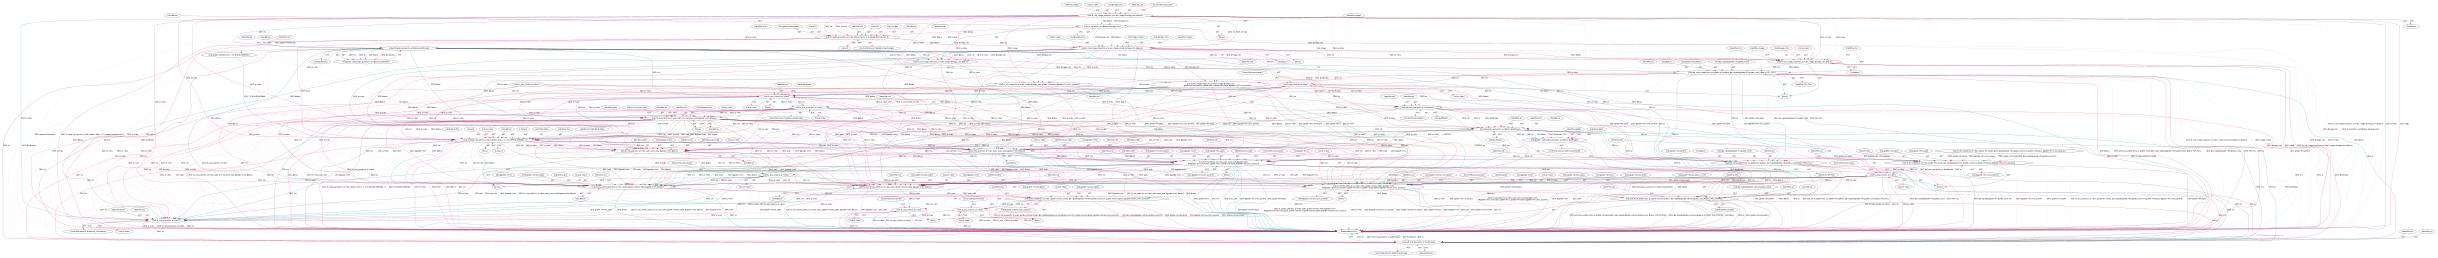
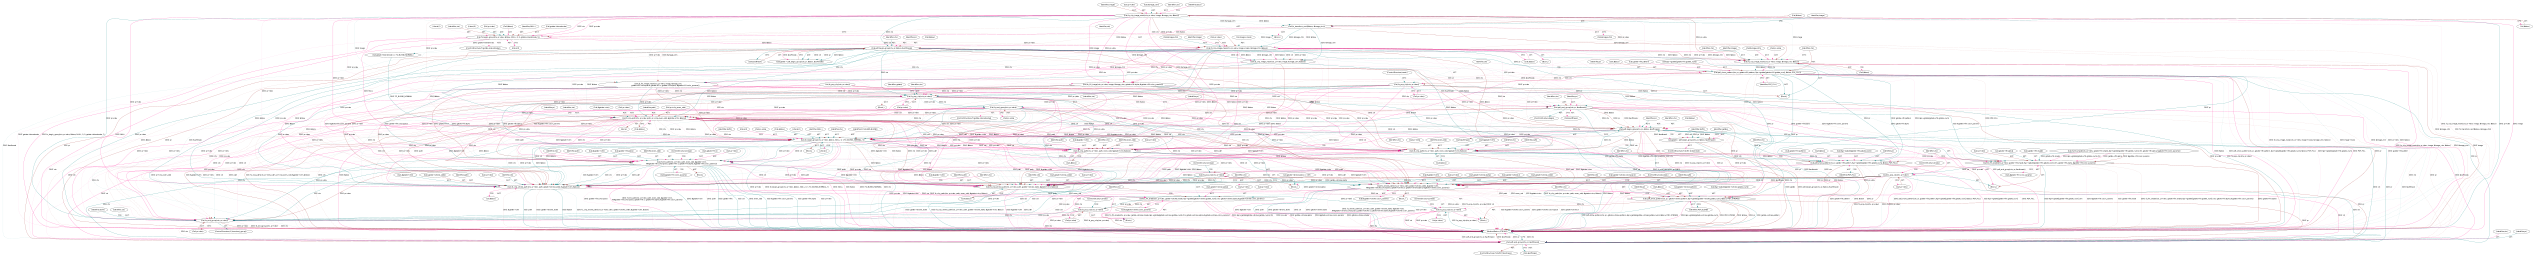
(1163, 5) -> (1195, 5)
(1157, 151) -> none
(1088, 187) -> none
none -> (1685, 187)
(88, 232) -> (231, 232)
(1349, 232) -> (1497, 232)
